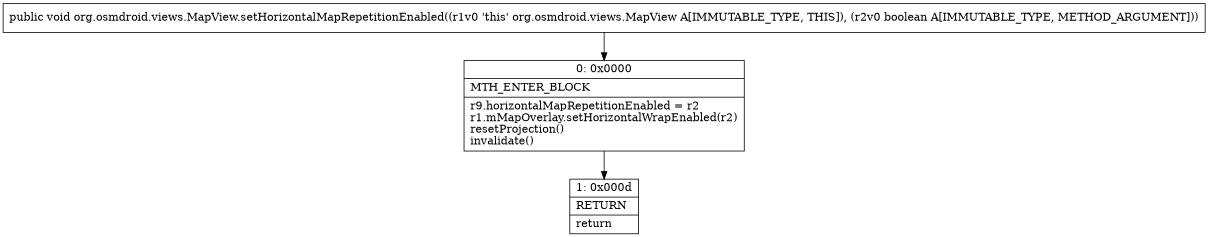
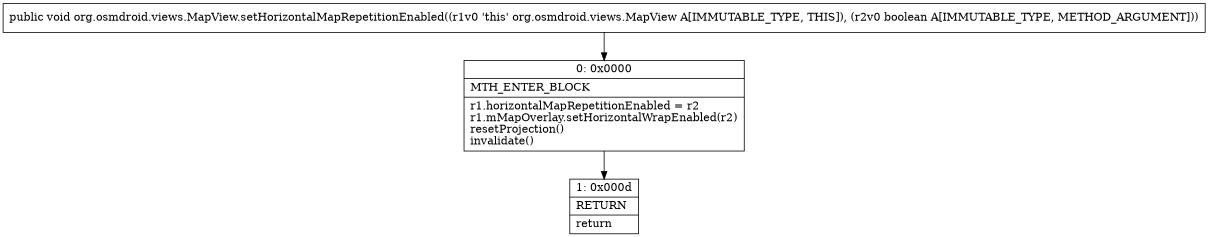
(585, 106) -> (585, 106)
